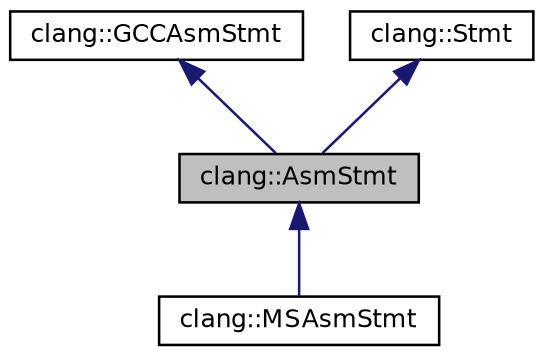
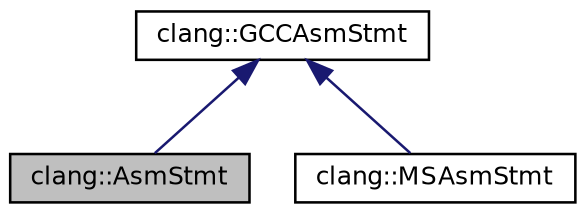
(442, 36) -> none
(299, 263) -> (368, 115)
